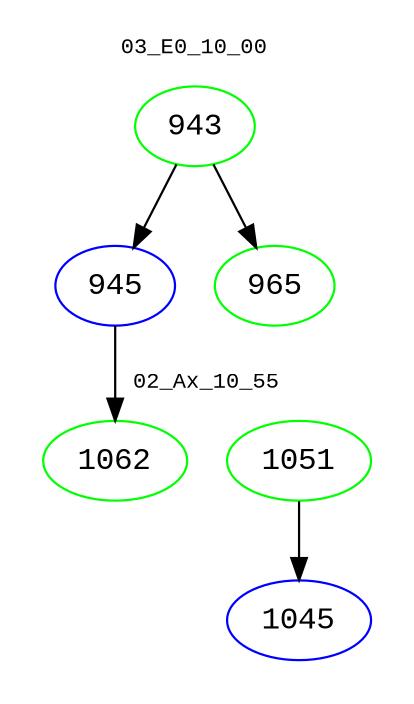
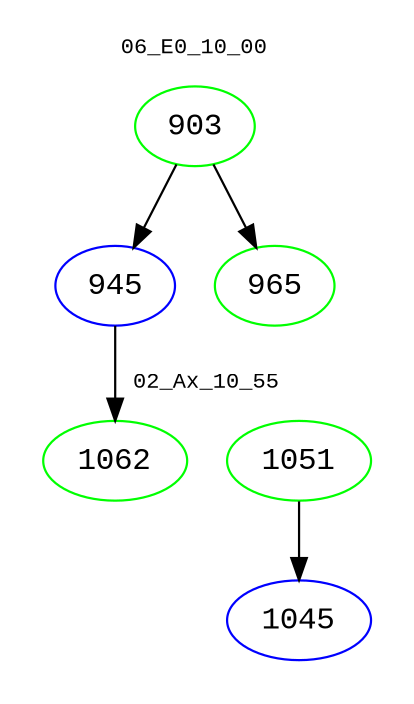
(195, 48) -> (195, 48)
(195, 126) -> (195, 126)
